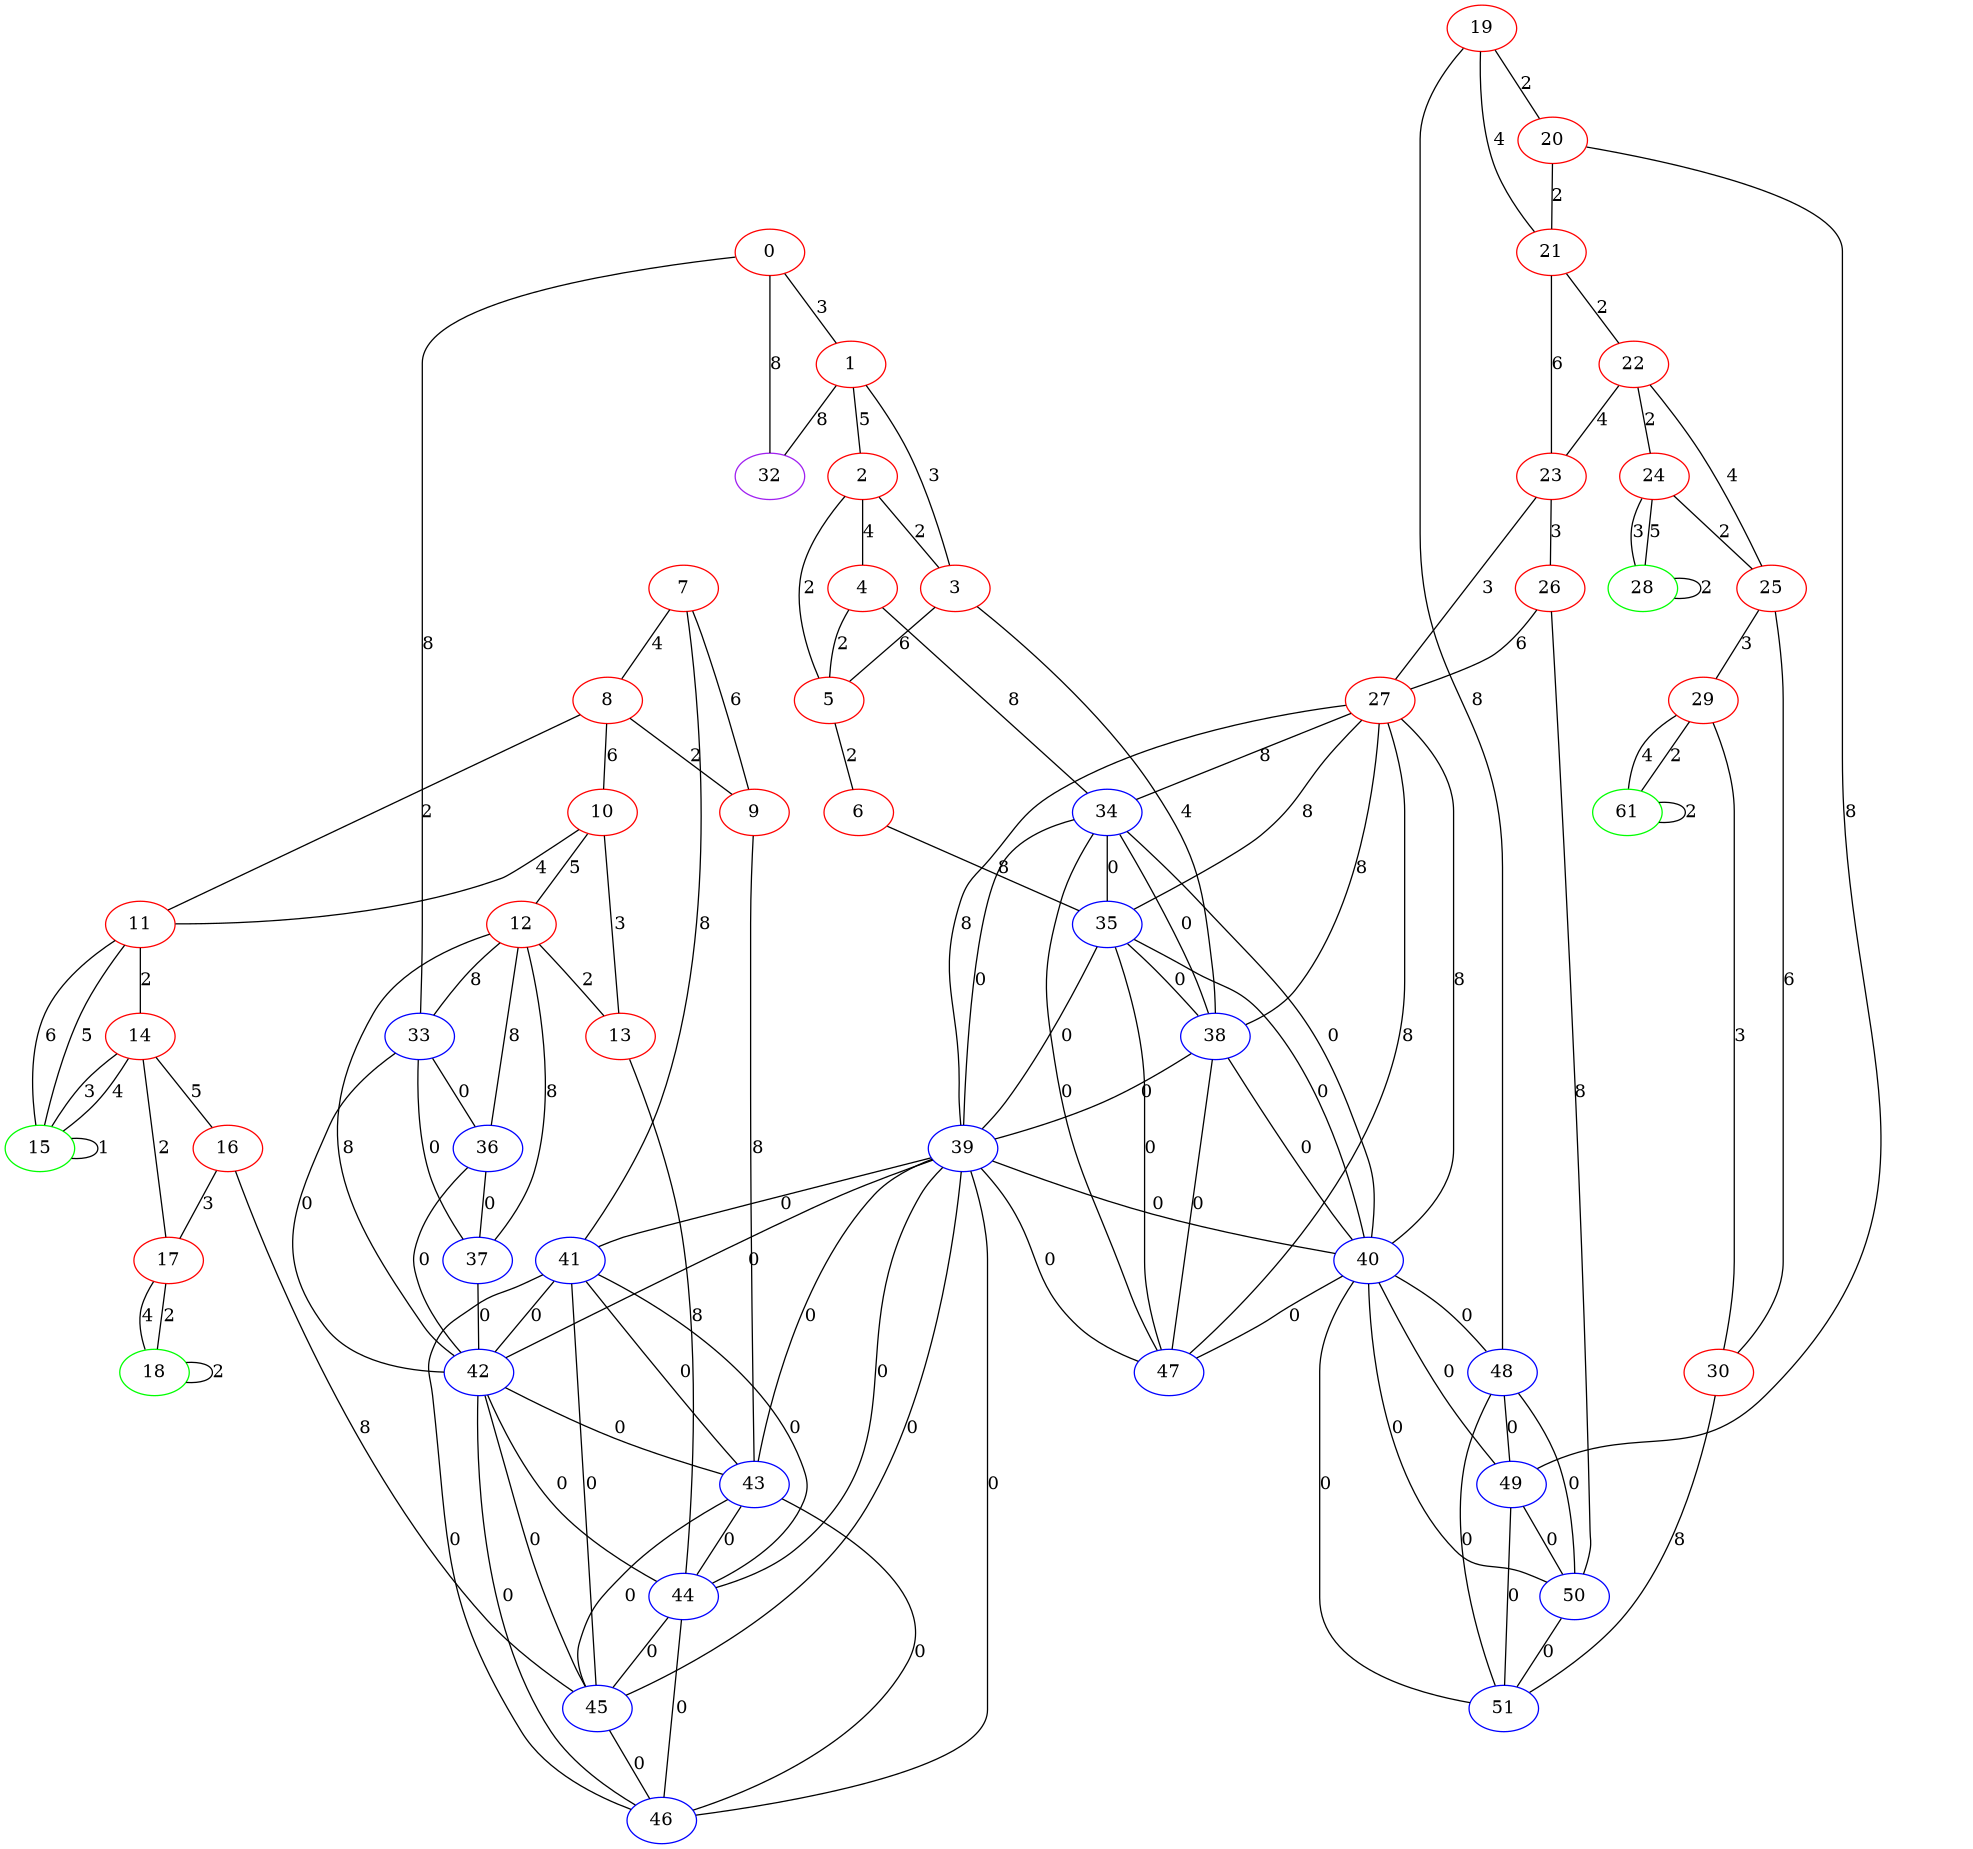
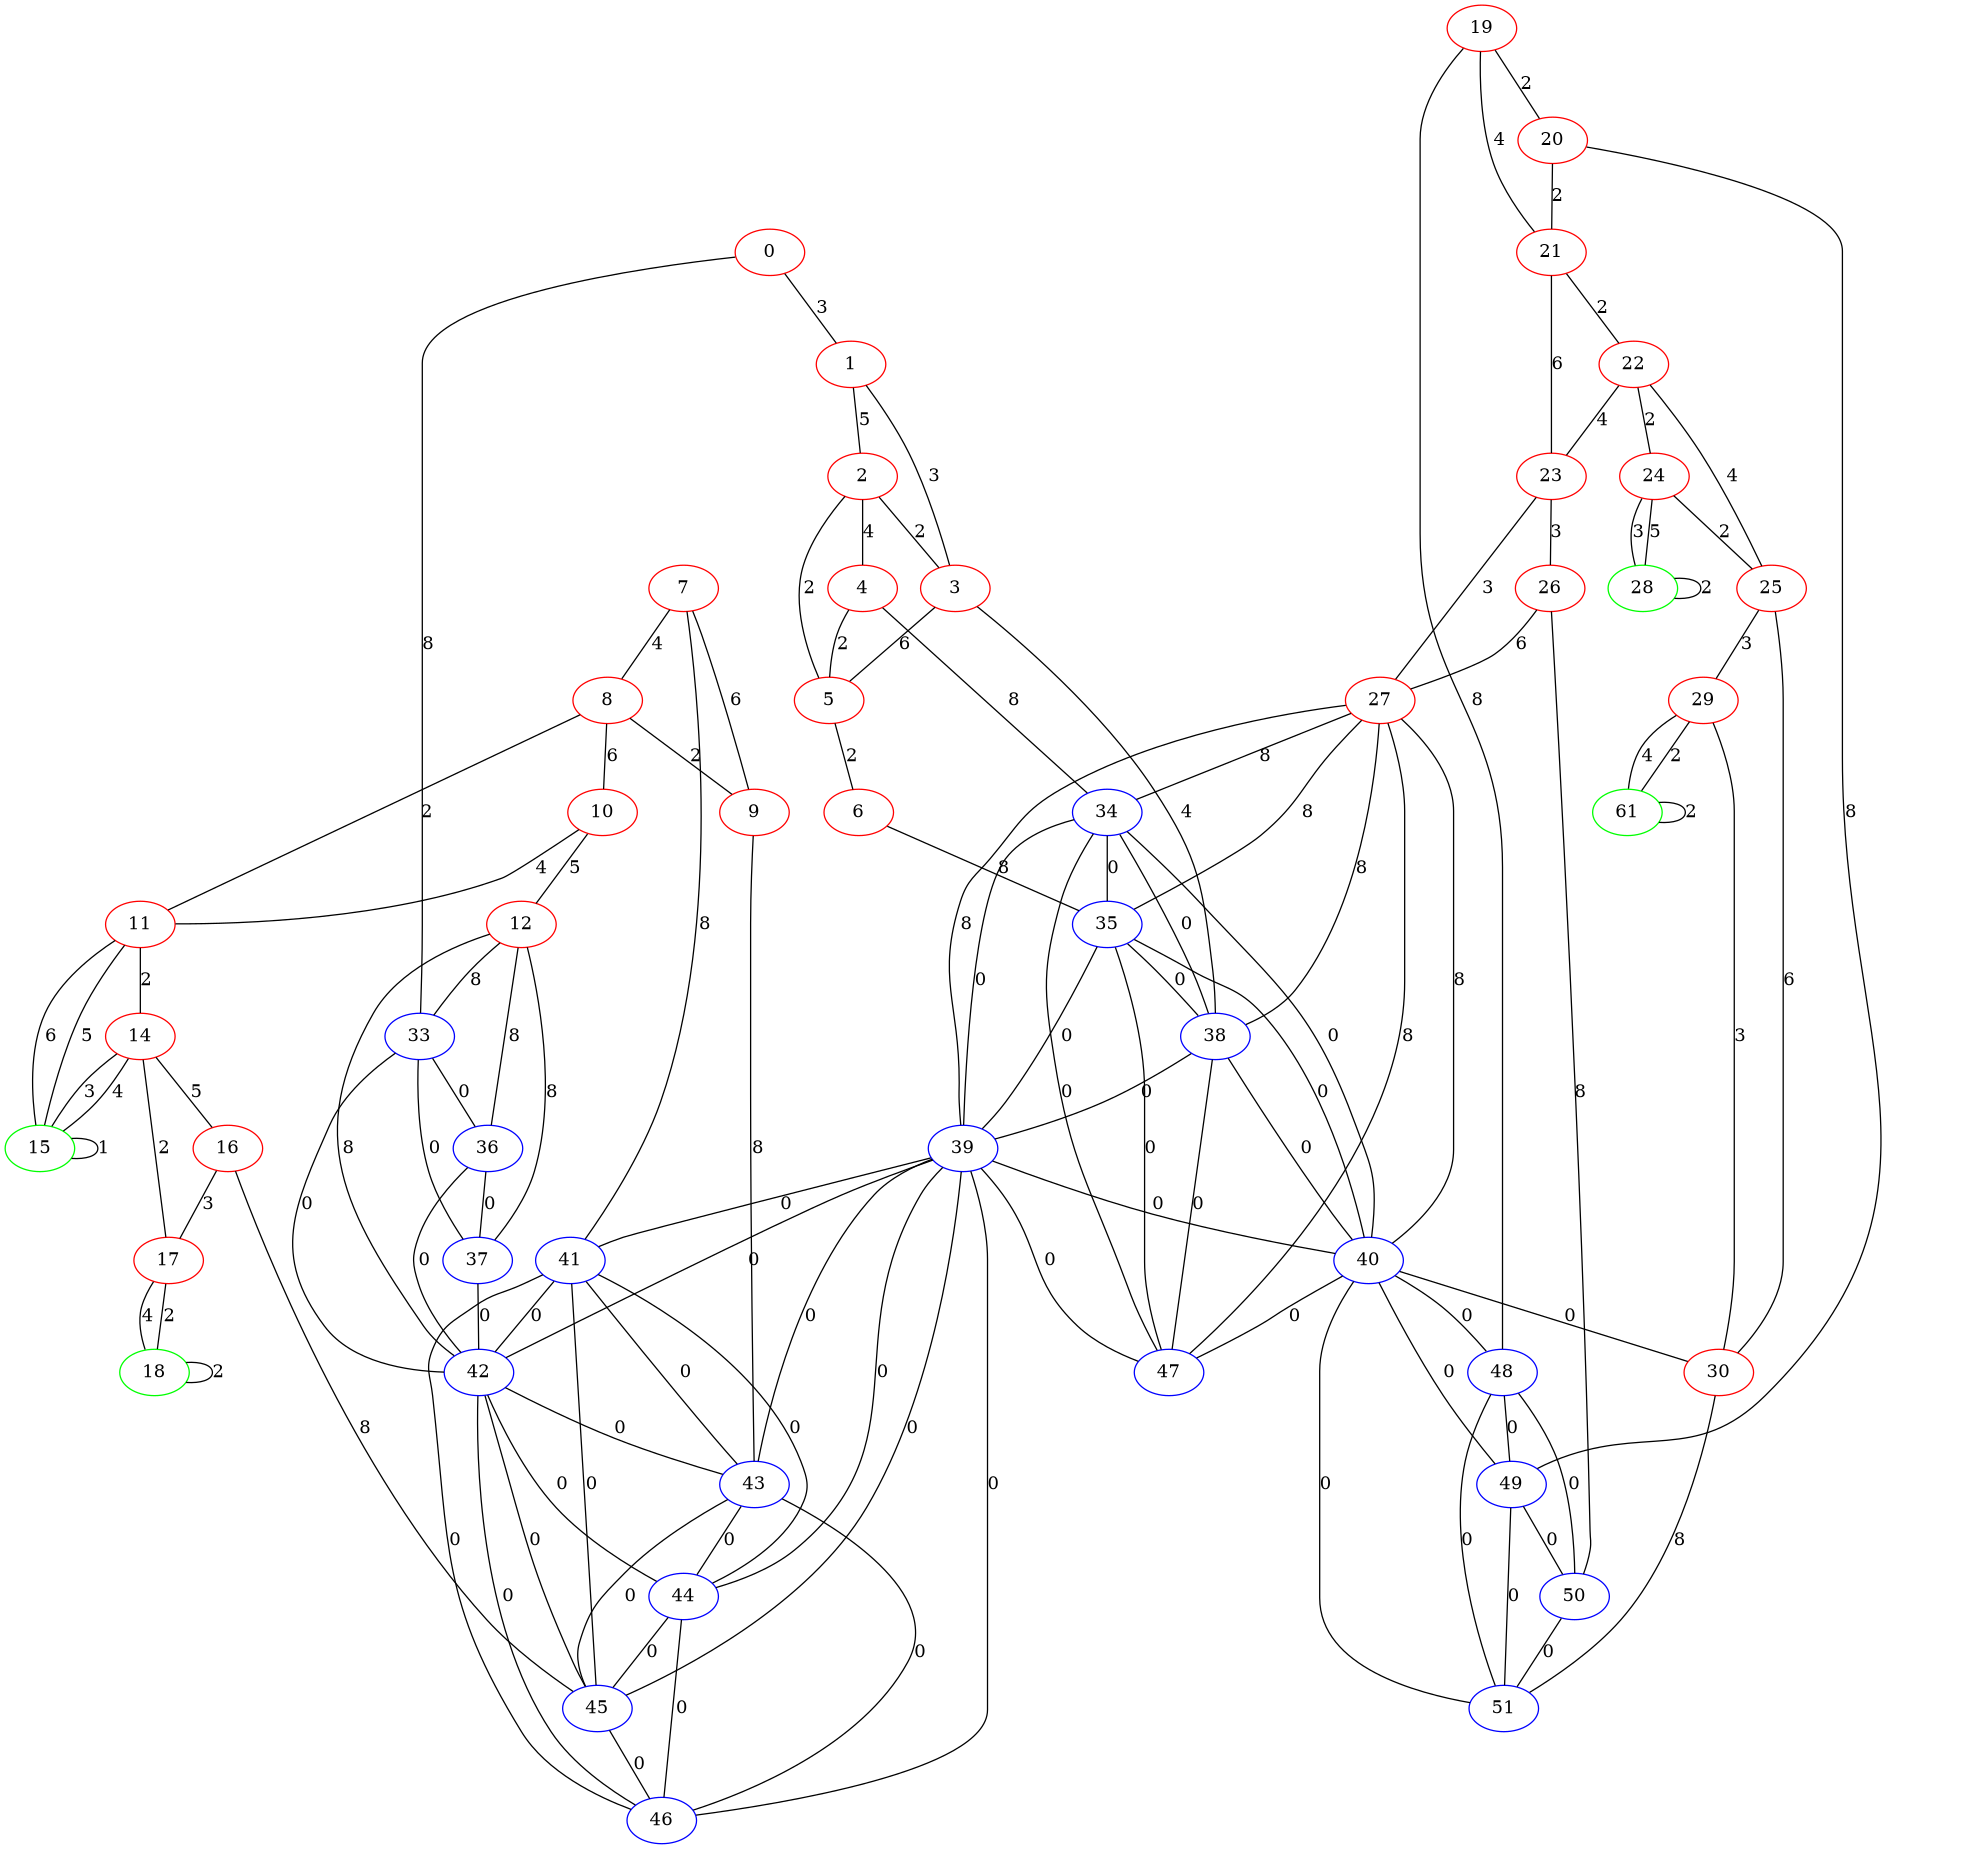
(770, 476) -> none
(621, 1036) -> none
(1405, 1472) -> (1544, 1316)
